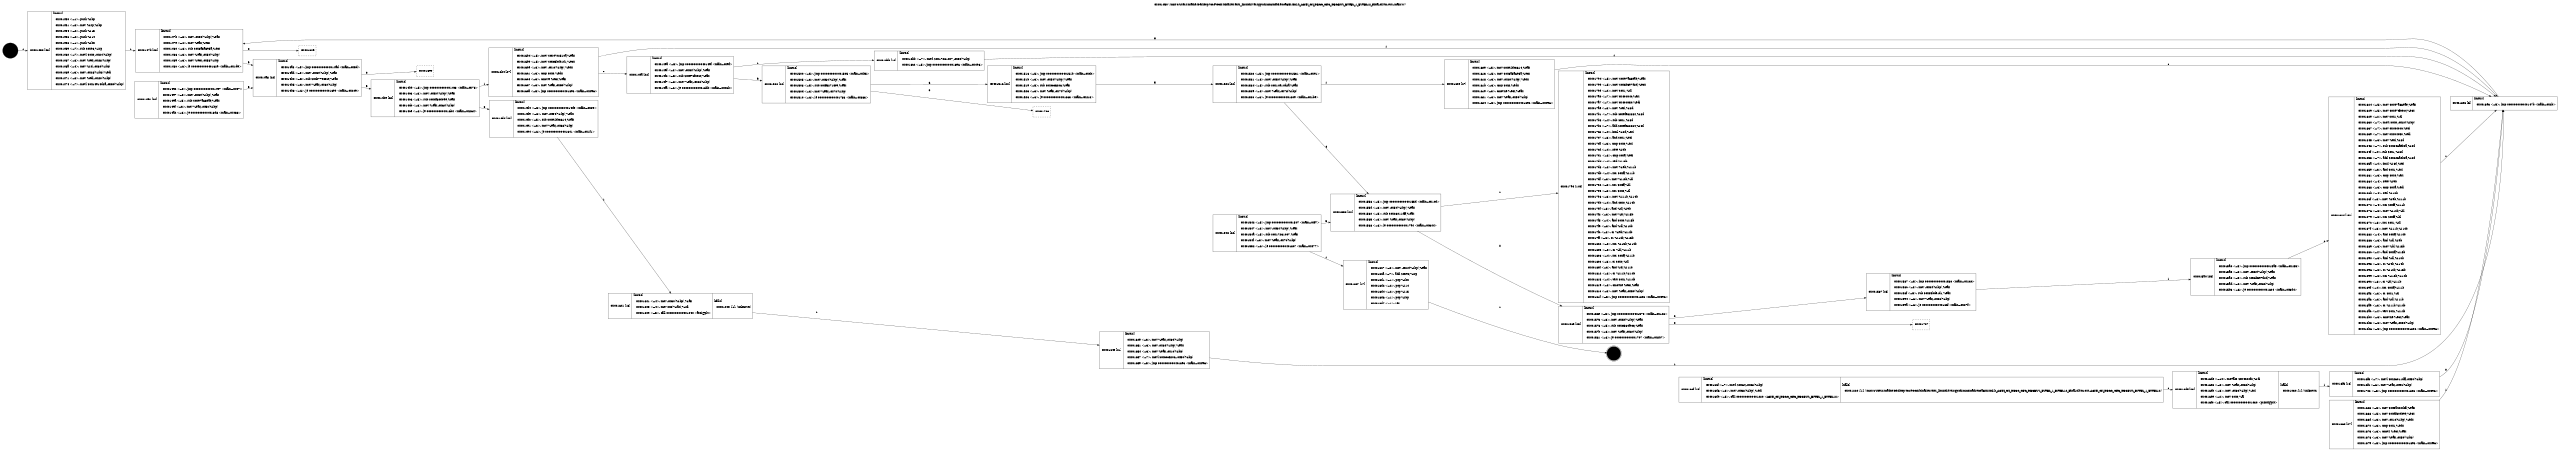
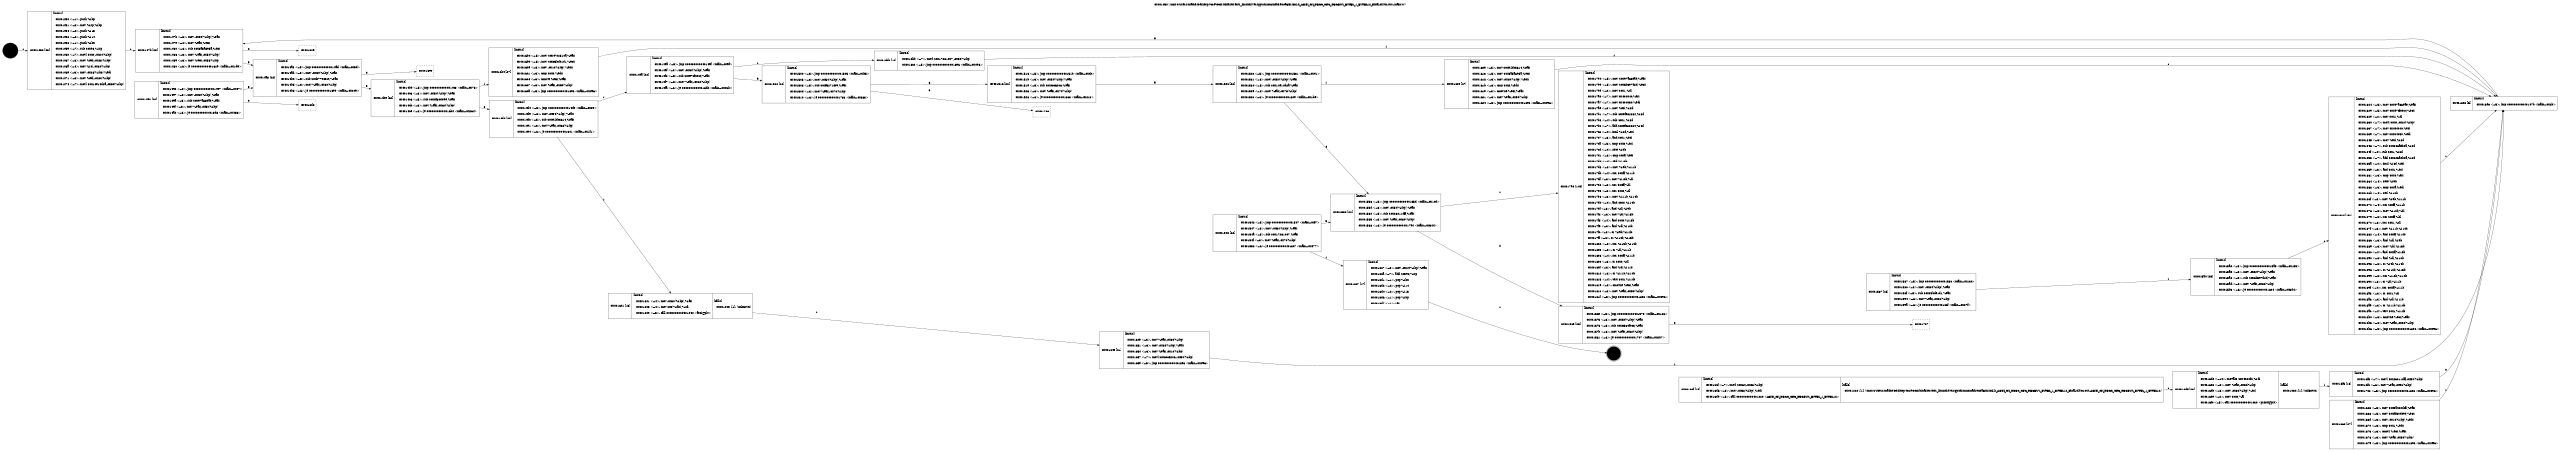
(612, 74) -> (612, 97)
none -> (307, 105)
(1767, 308) -> none
